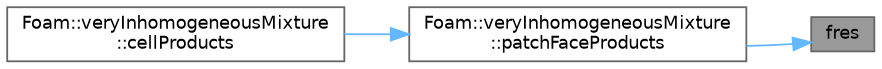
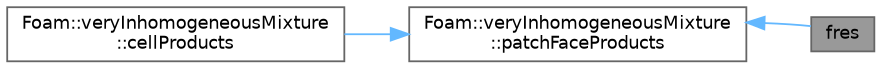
(770, 45) -> (788, 24)
